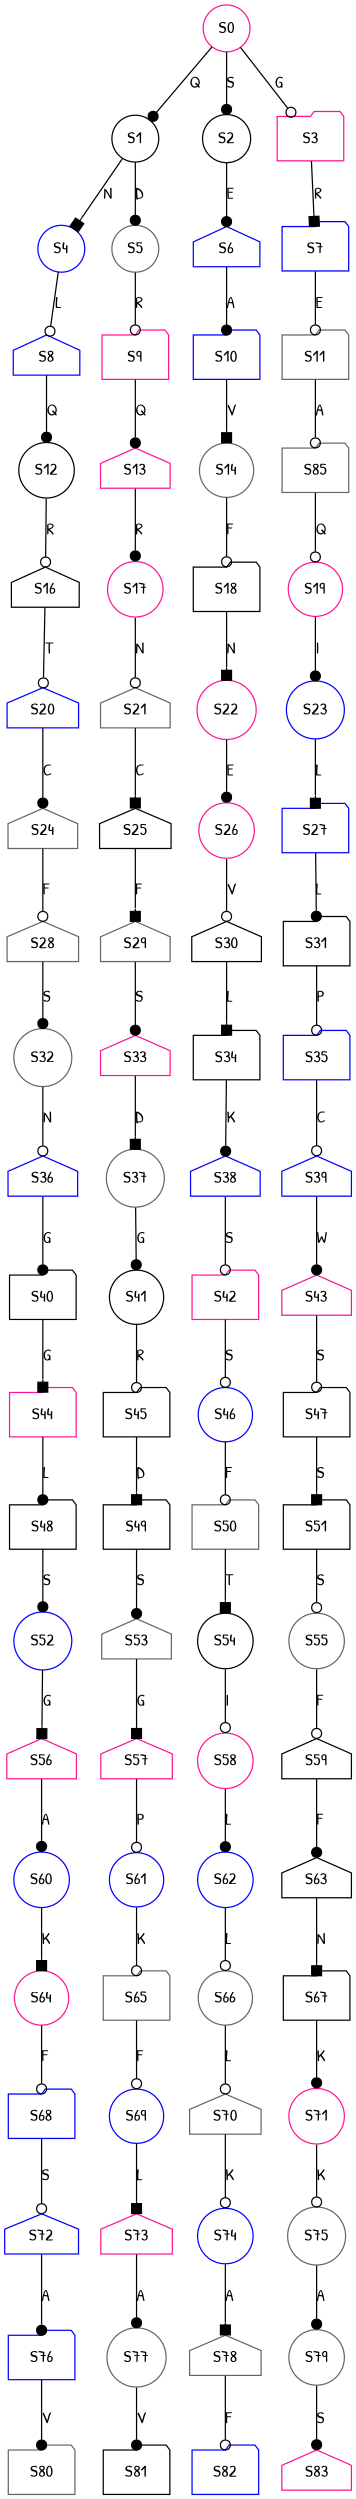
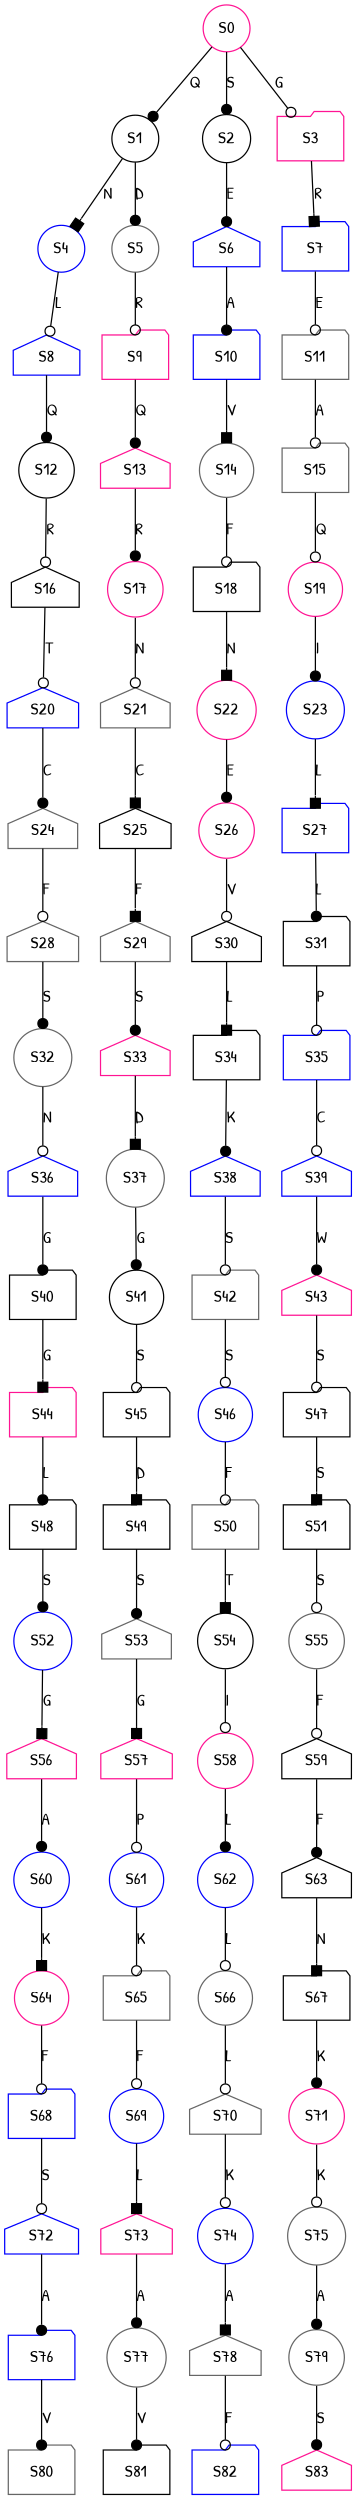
(315, 470) -> (315, 470)
(225, 1297) -> (225, 1297)
(141, 1356) -> (141, 1356)
